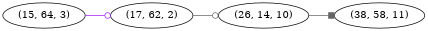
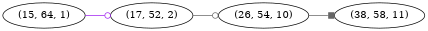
(44, 15) -> (44, 15)
(152, 15) -> (152, 15)
(264, 15) -> (264, 15)
